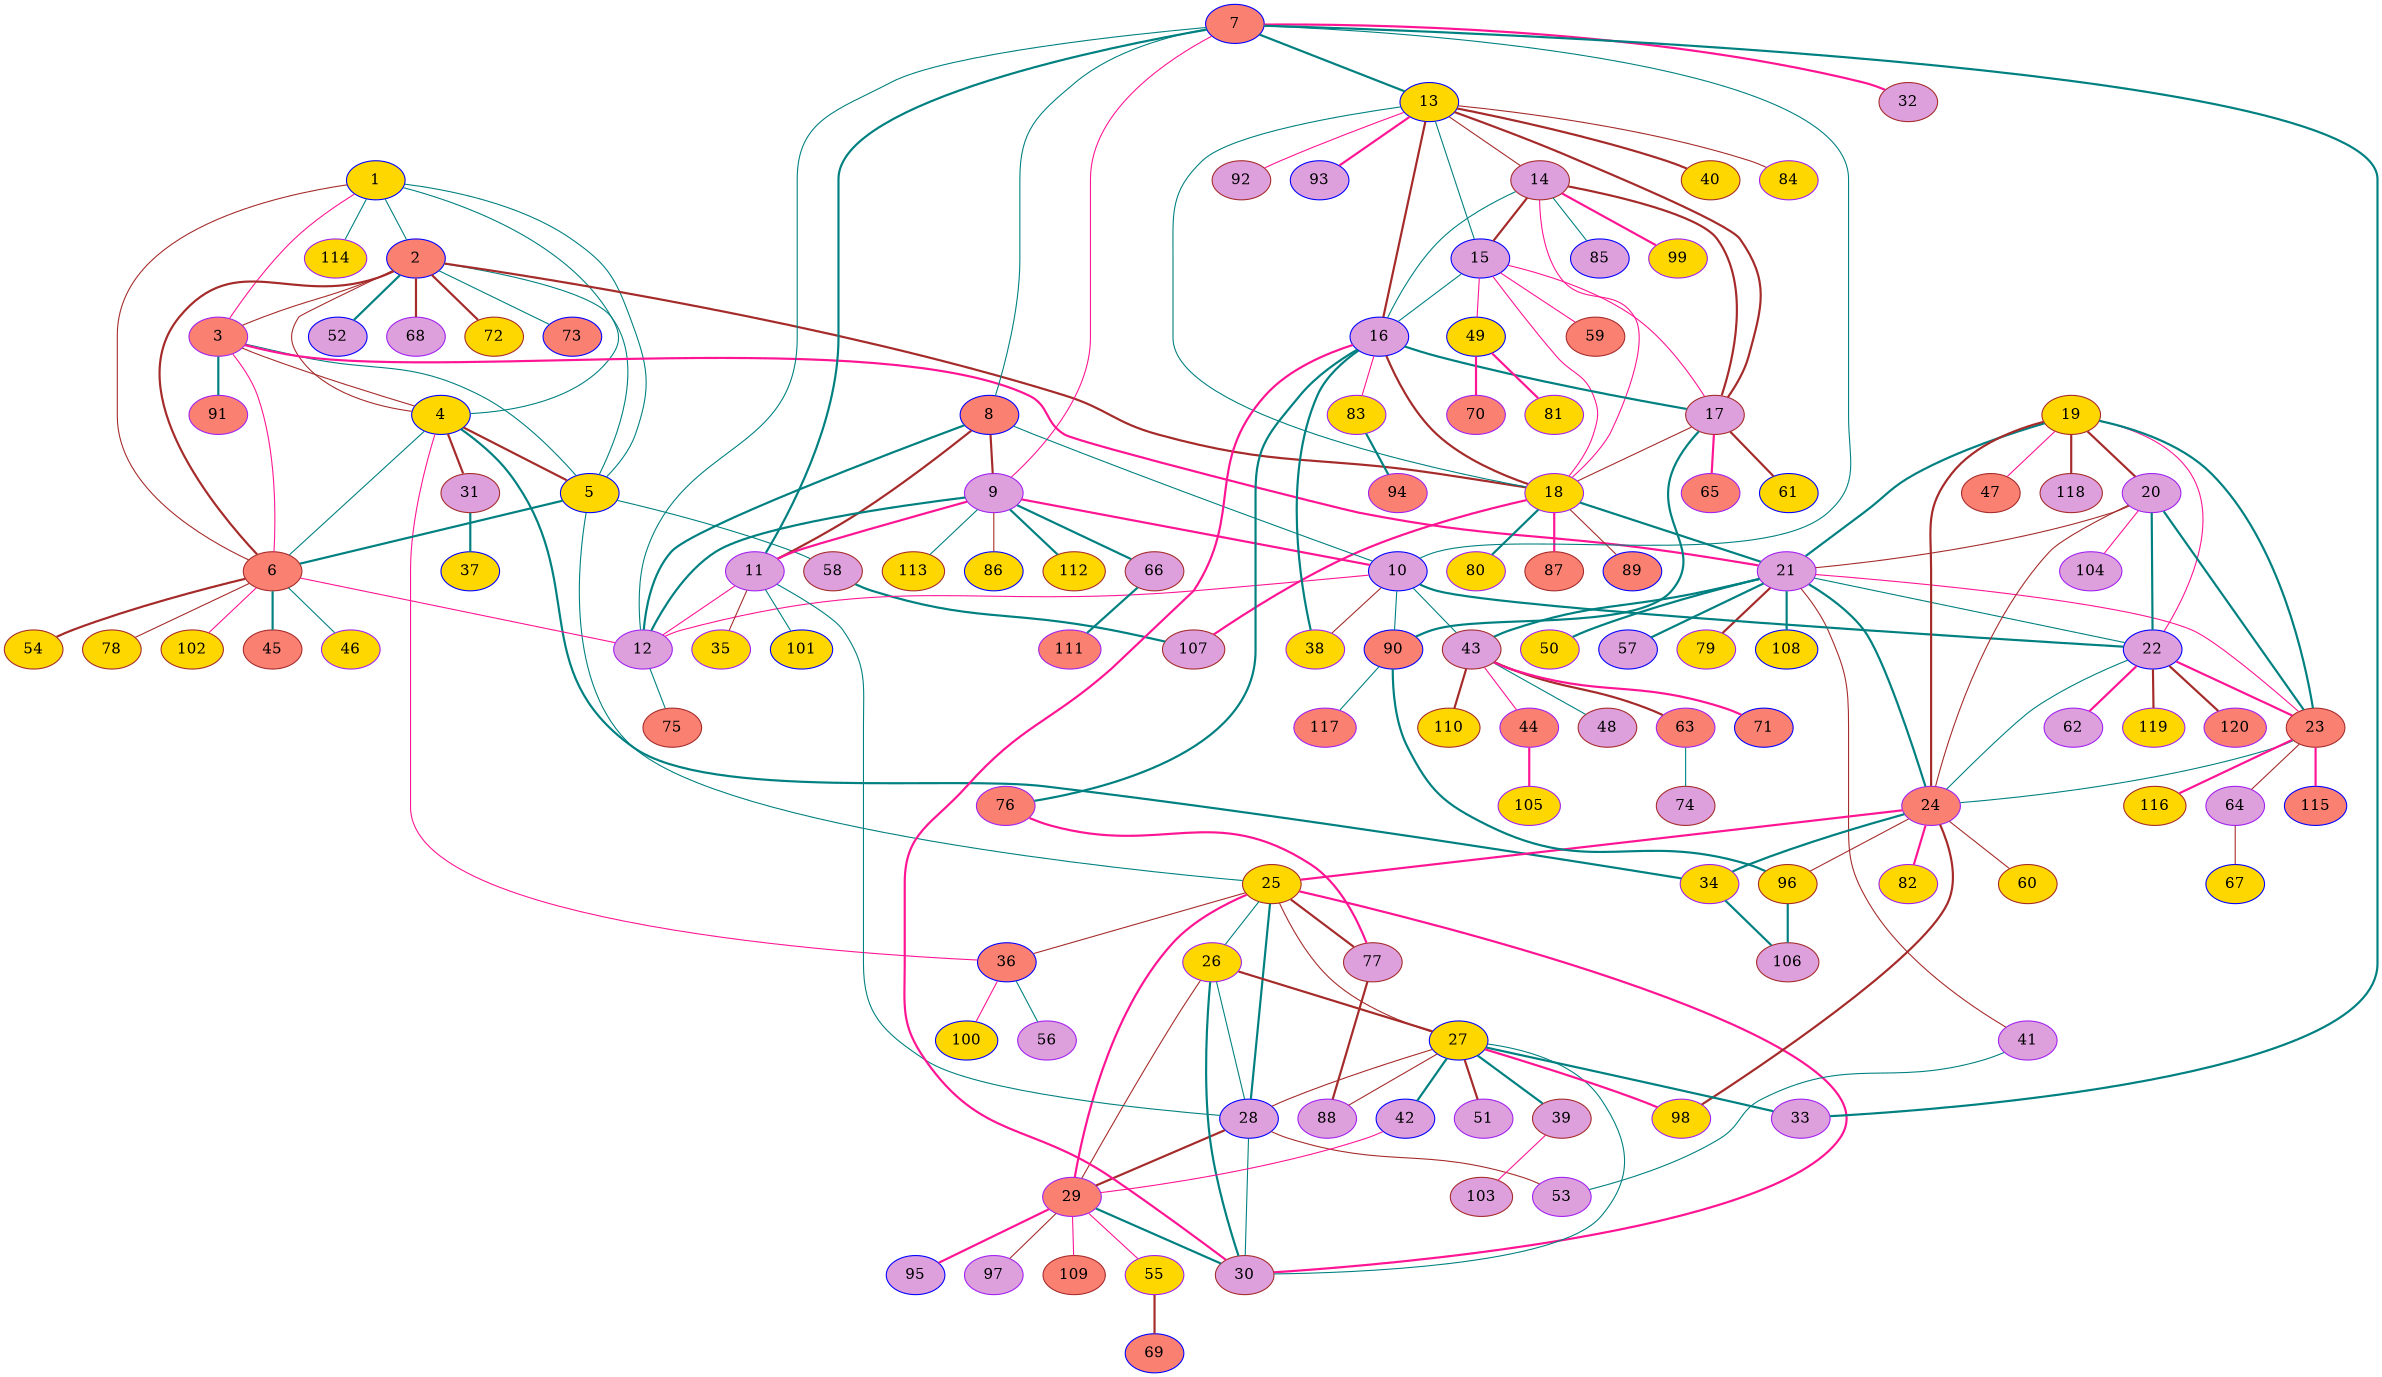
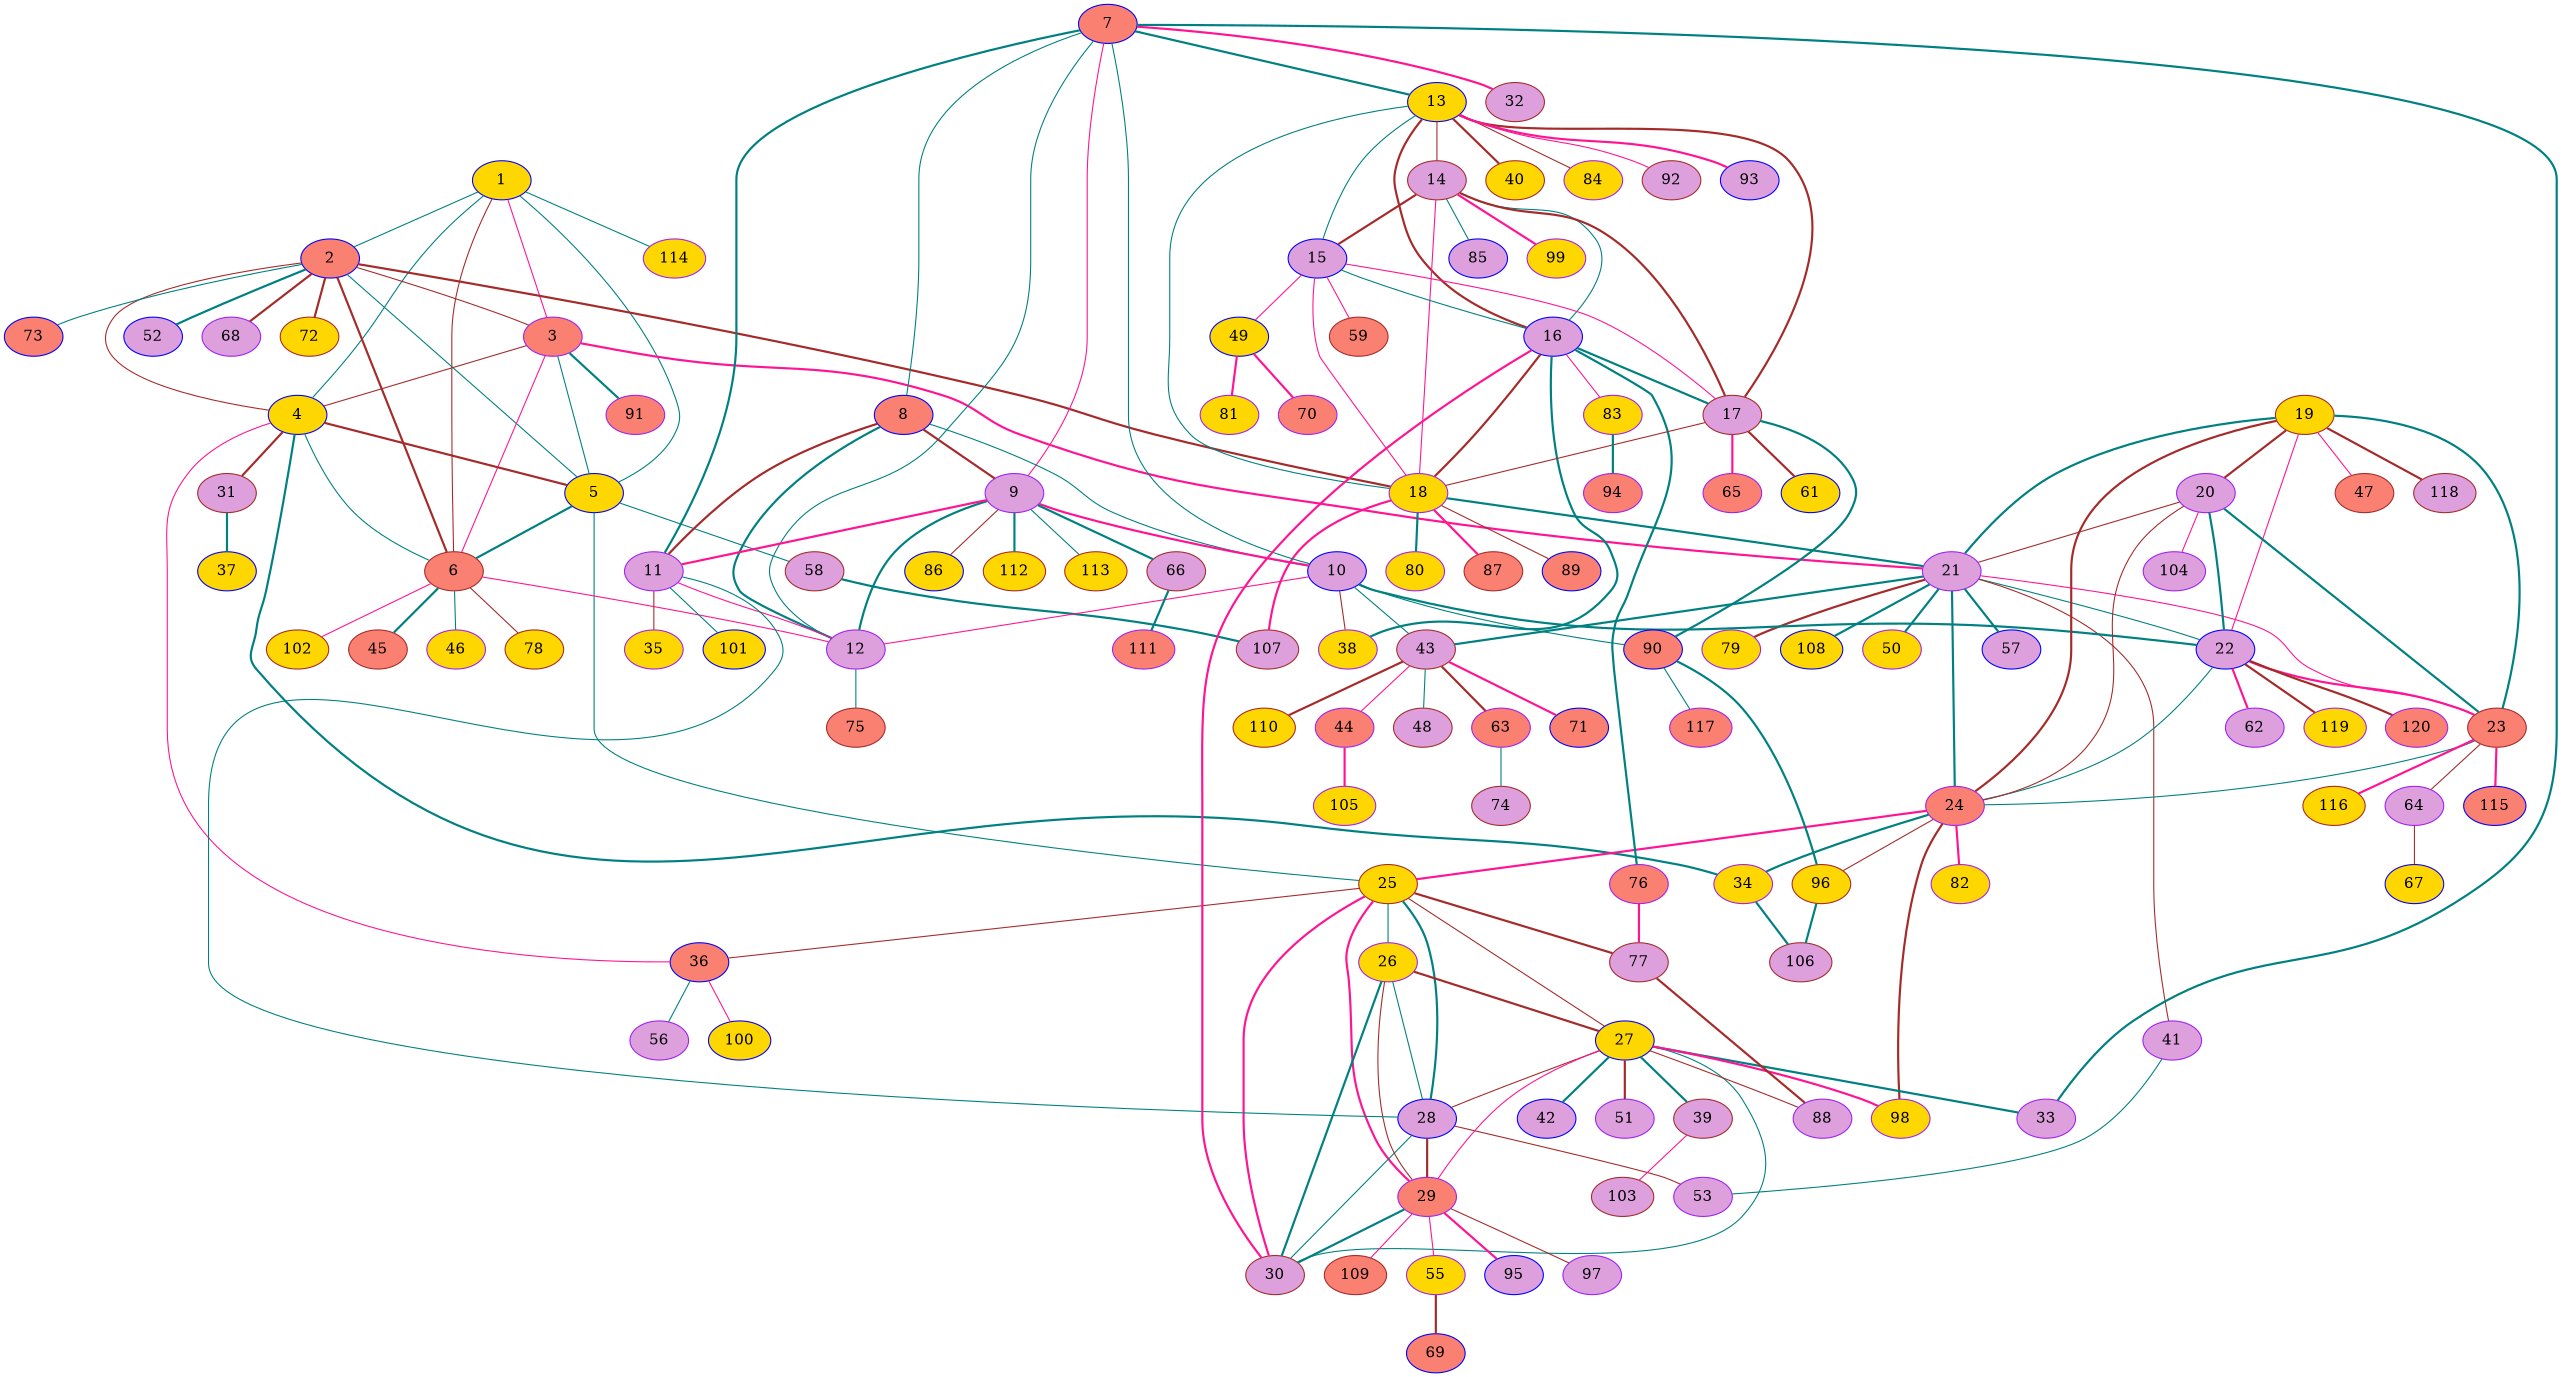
(34, 649) -> none
(2028, 884) -> none
(1237, 1171) -> (1507, 1100)
